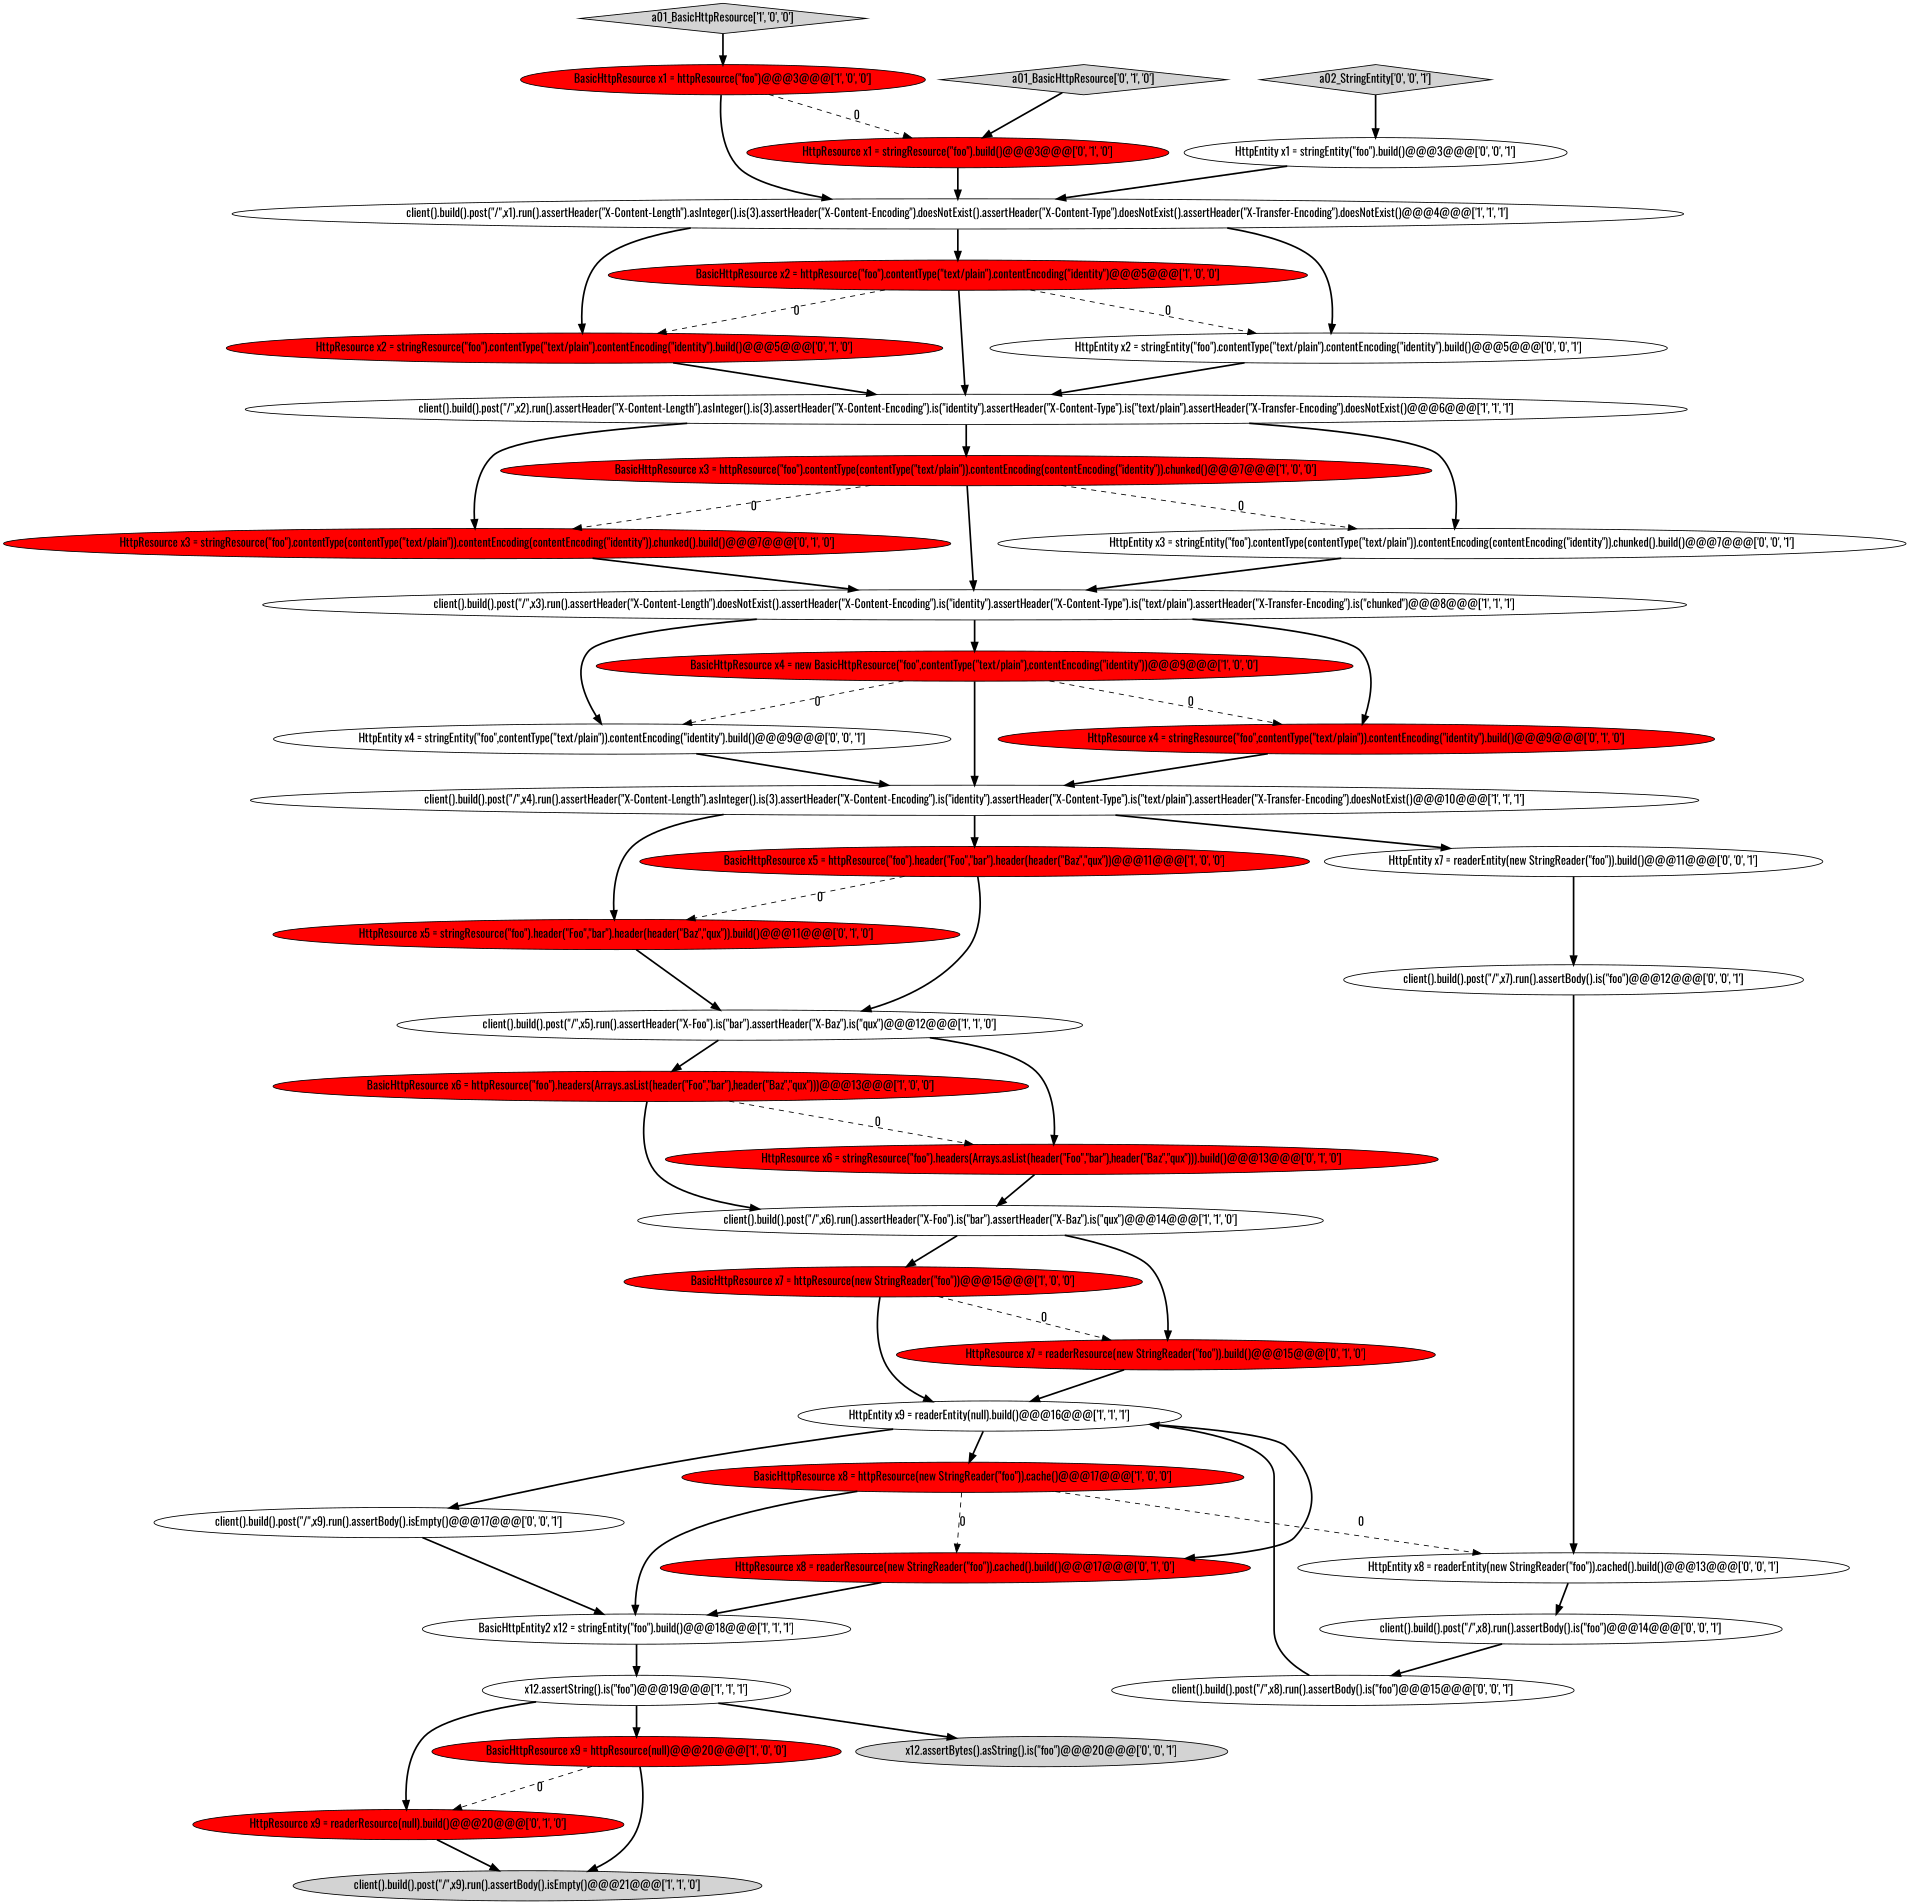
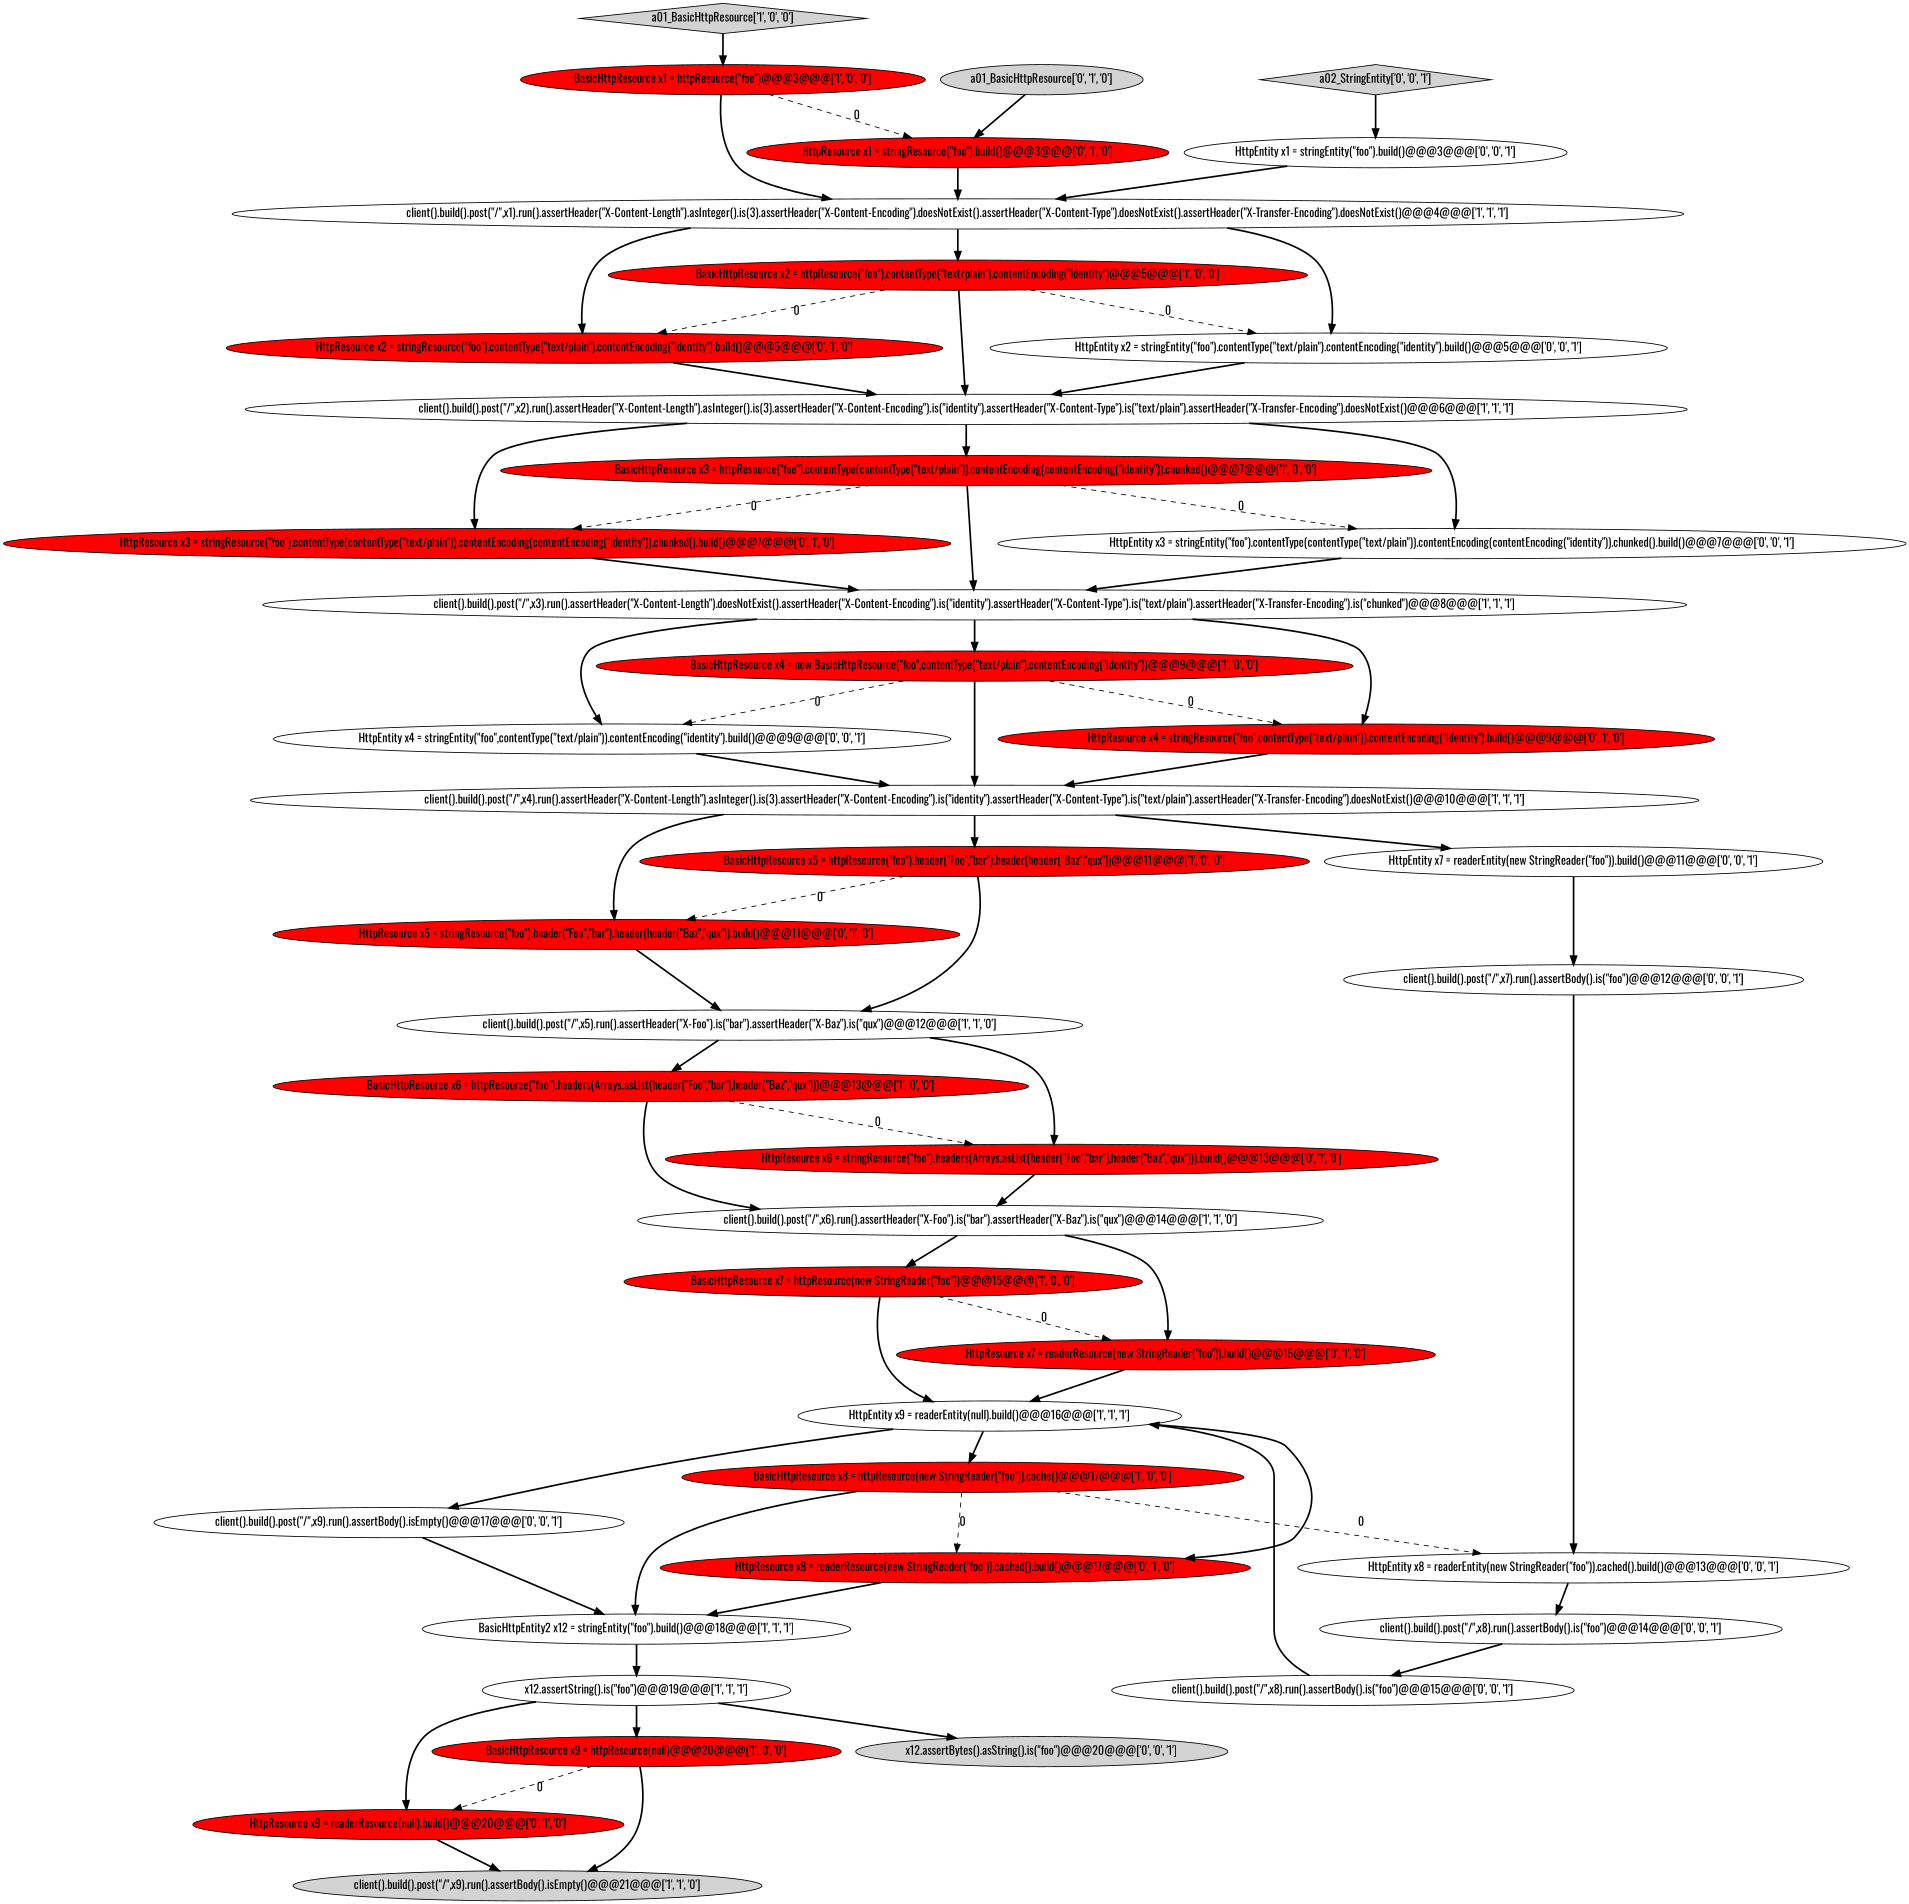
(1084, 80) -> (1042, 80)
